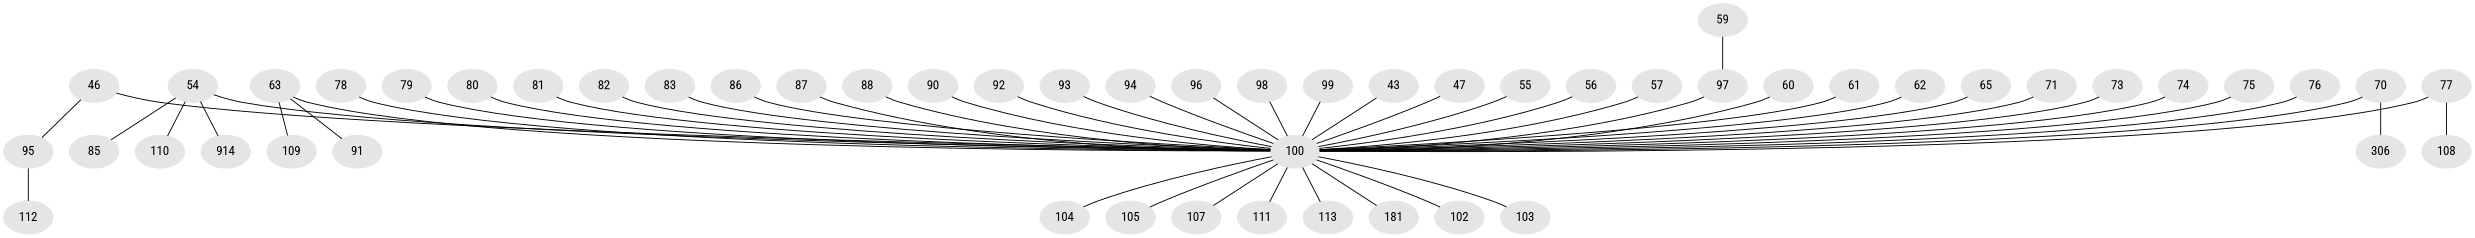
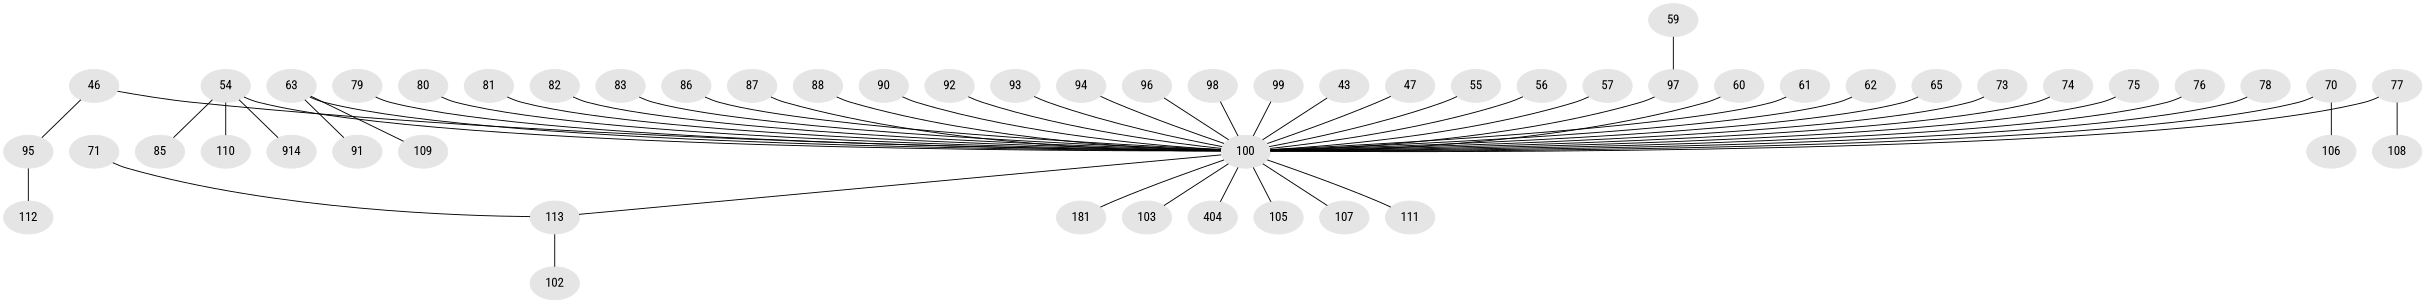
(1678, 138) -> (319, 204)
(2381, 152) -> (2331, 152)
(1379, 182) -> (555, 250)
(1065, 218) -> (1213, 218)
